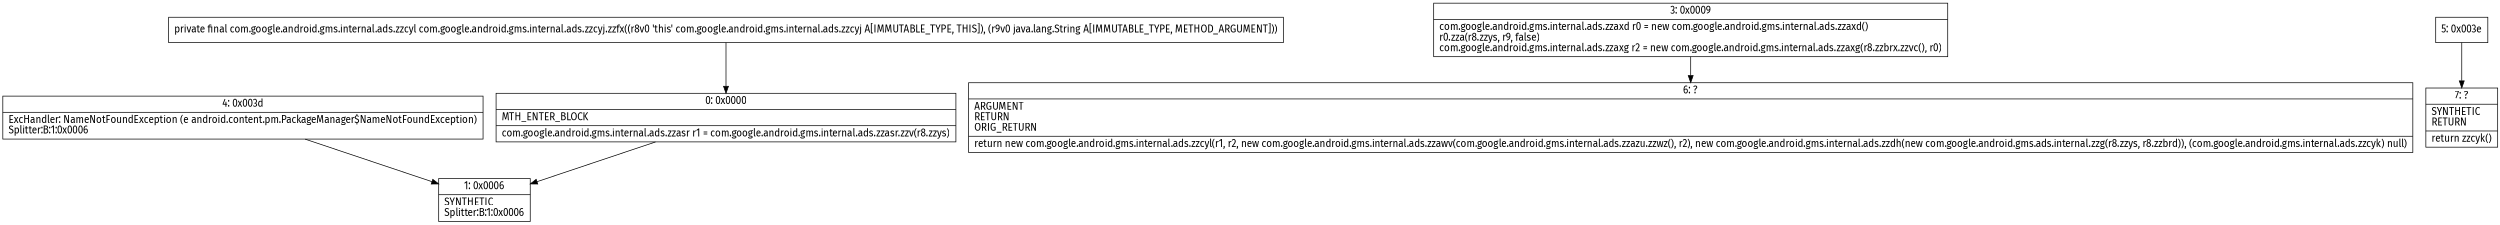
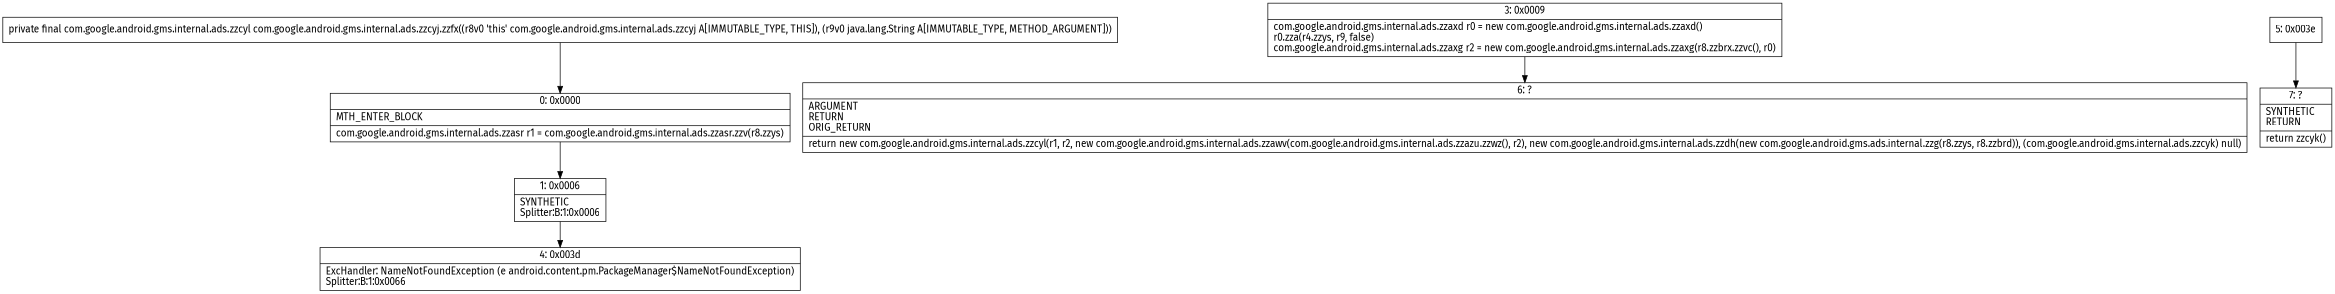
(1490, 38) -> (1324, 38)
(49, 131) -> (366, 282)
(369, 160) -> (560, 231)
